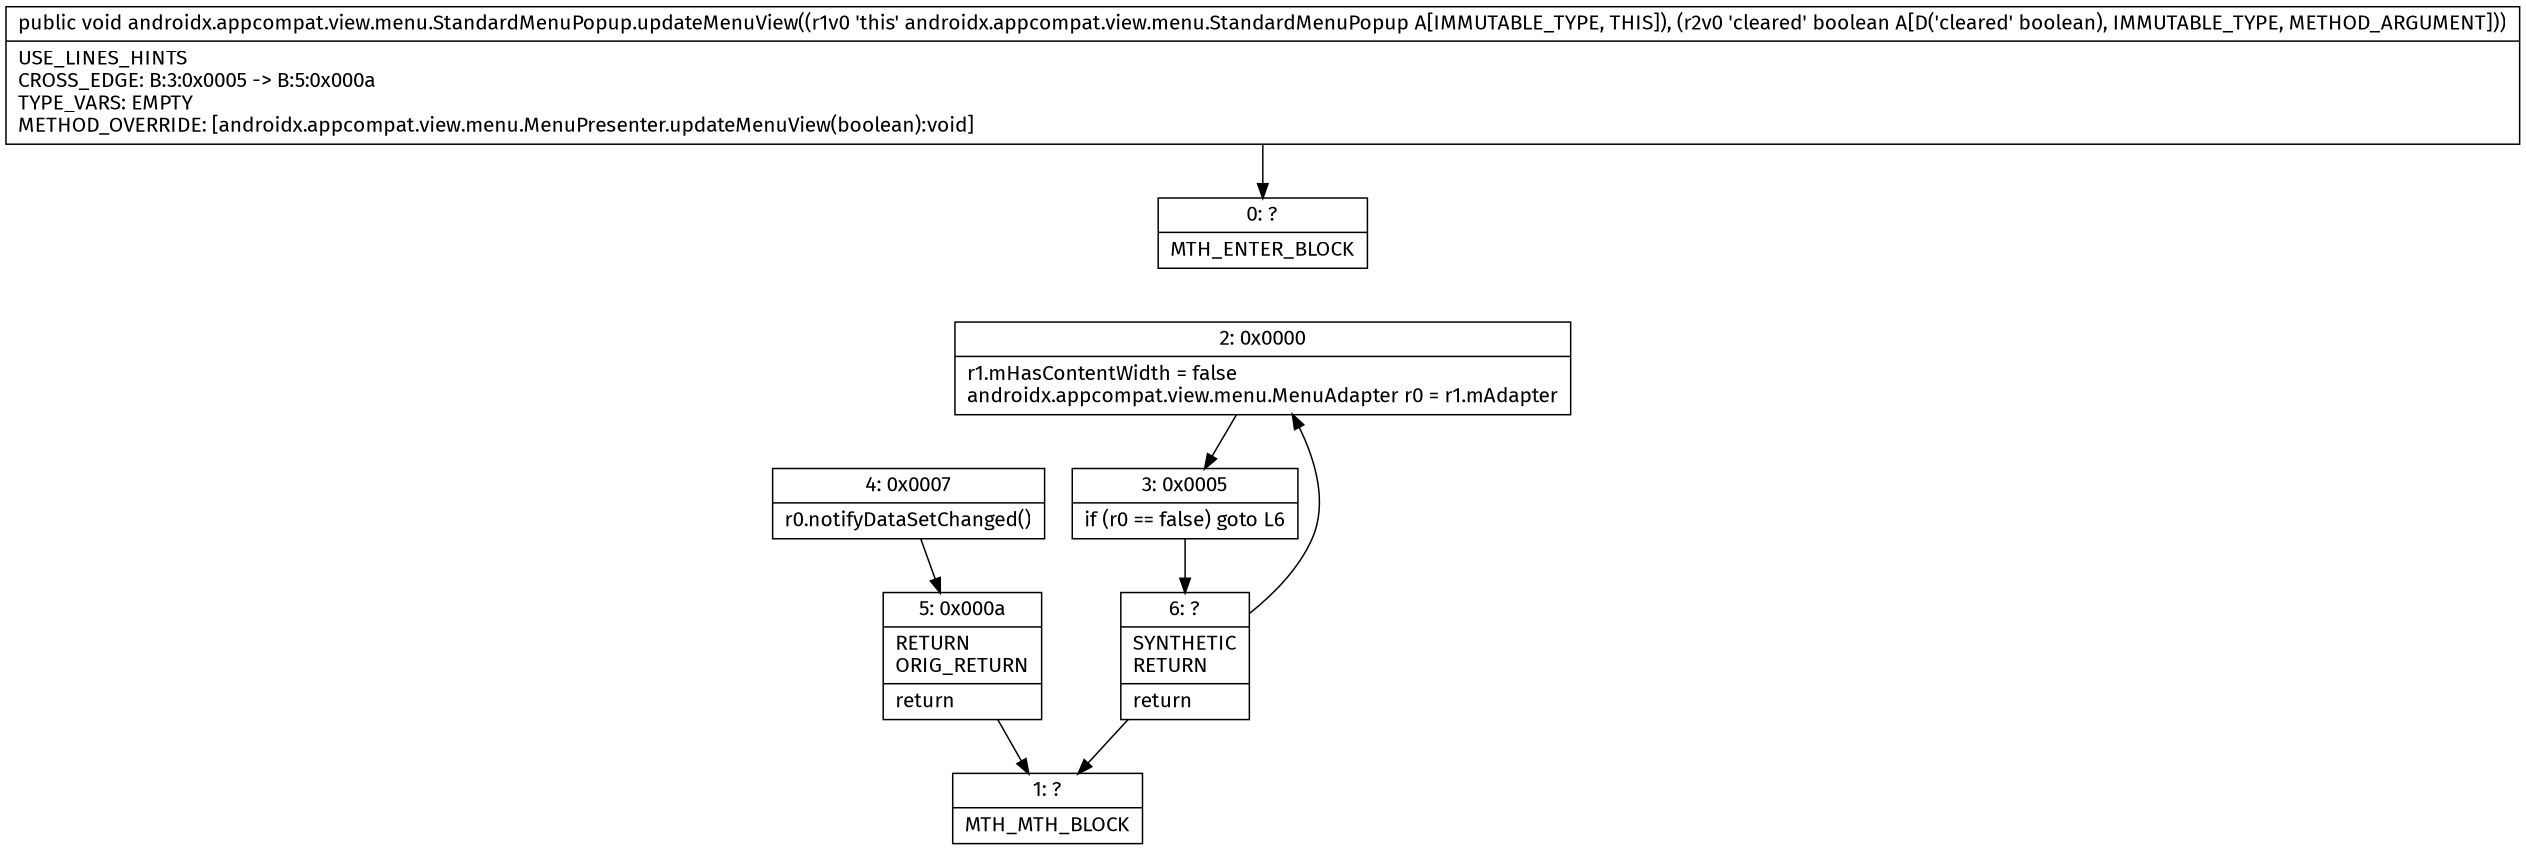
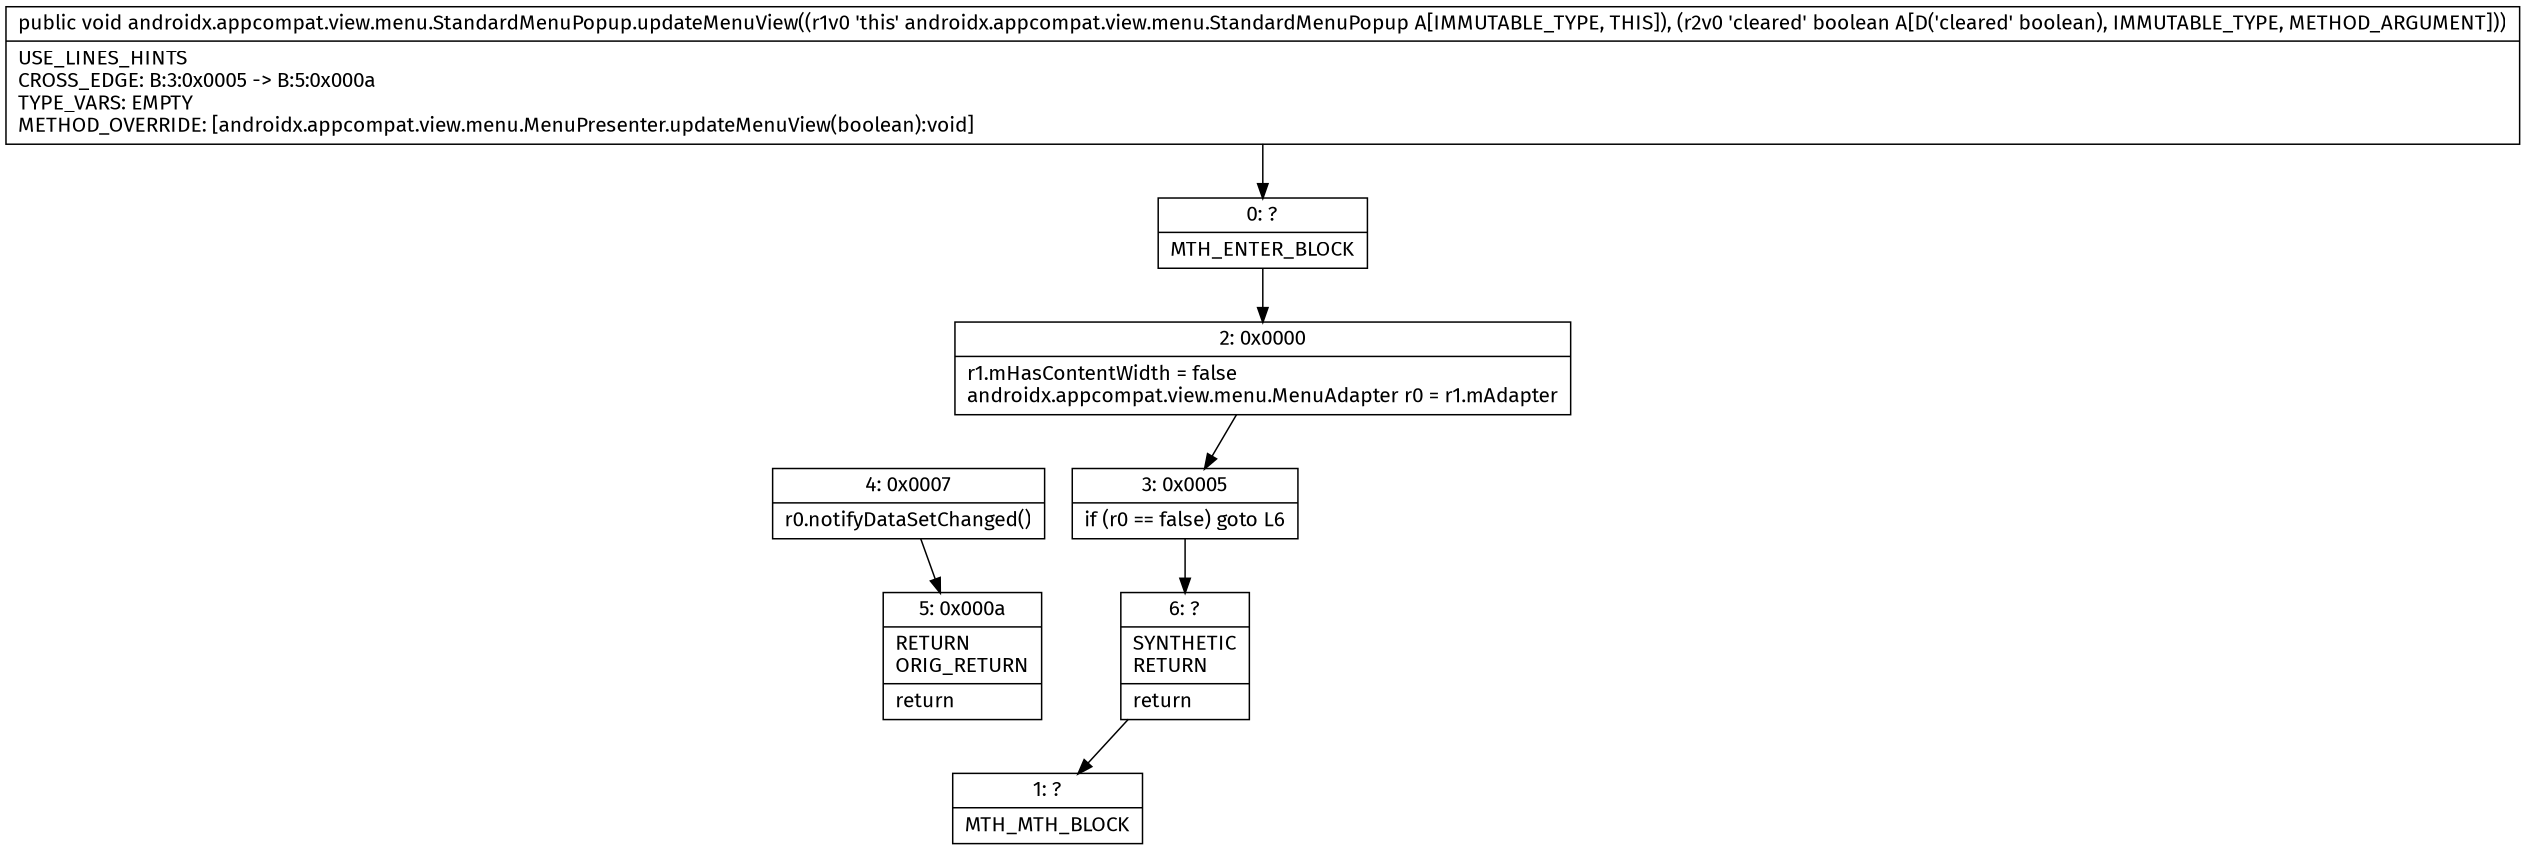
(1315, 531) -> (1263, 288)
(1009, 740) -> none
